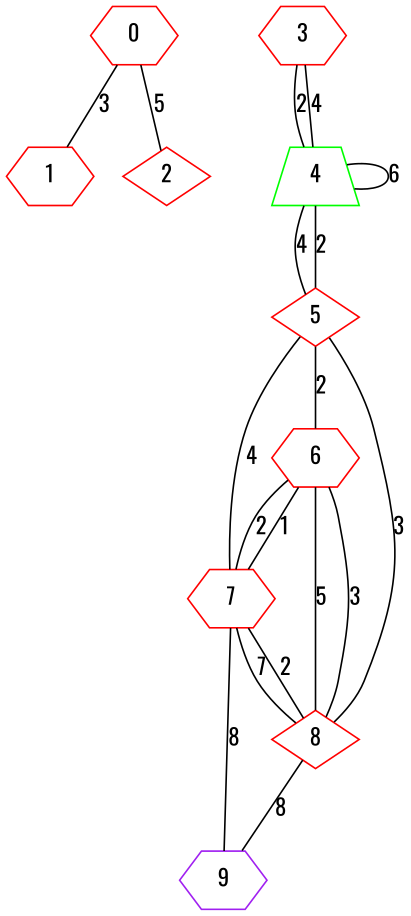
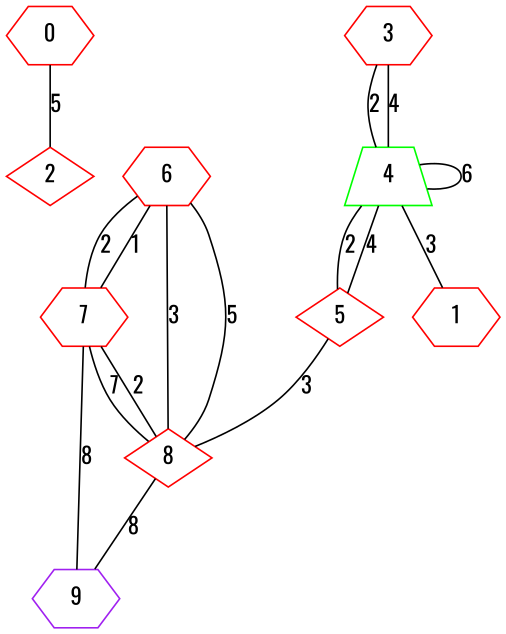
(92, 106) -> (422, 247)
(316, 388) -> none
(241, 446) -> none
